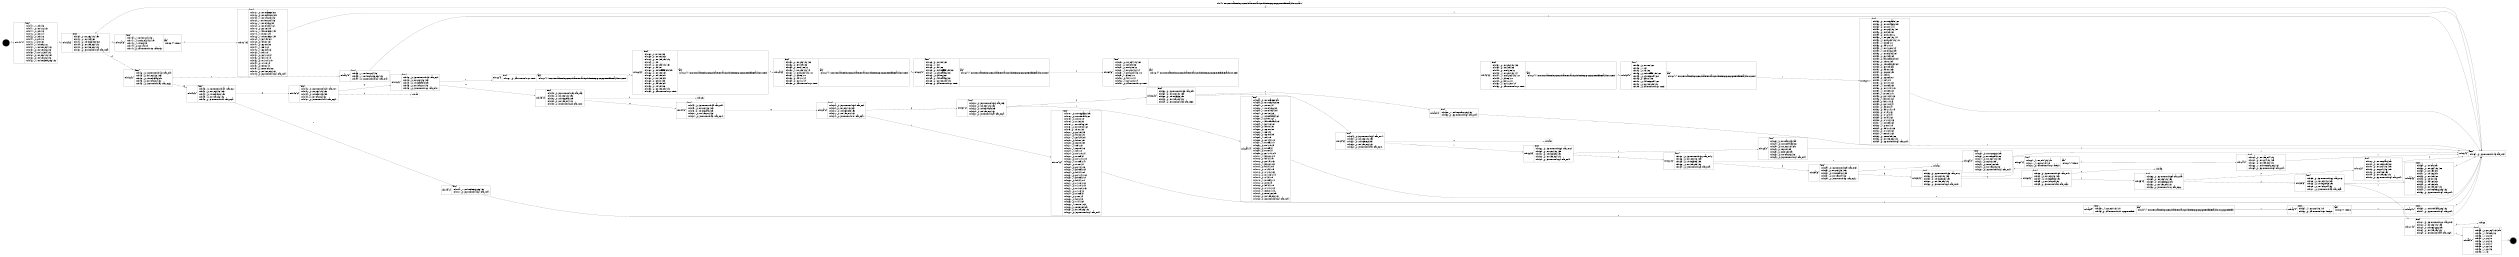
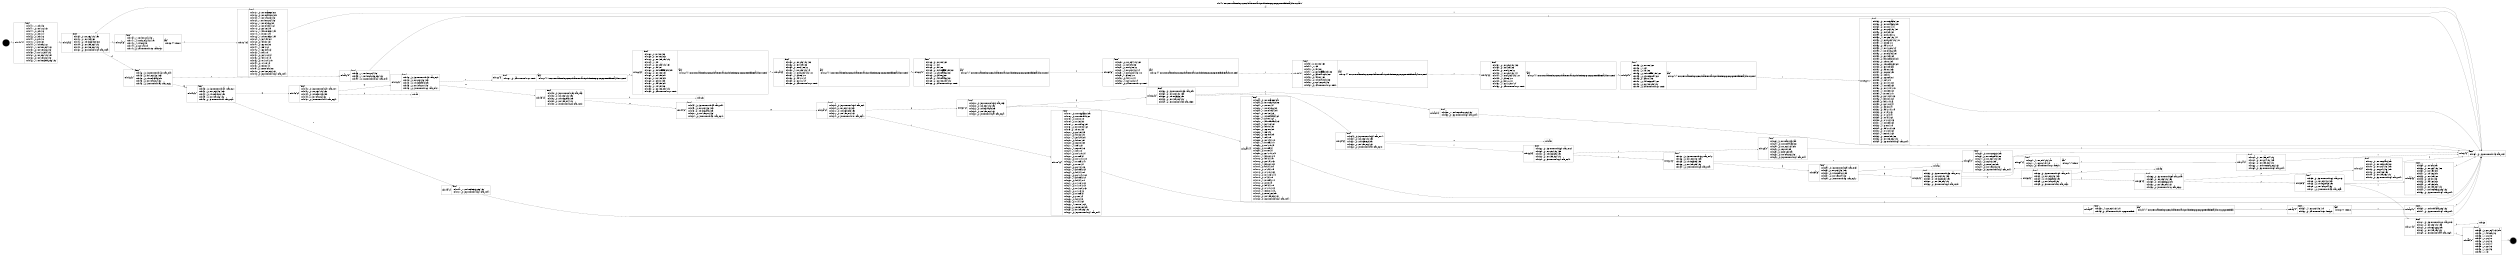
none -> (1360, 74)
